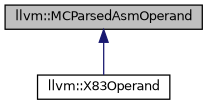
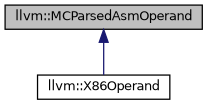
(104, 87) -> (104, 87)
